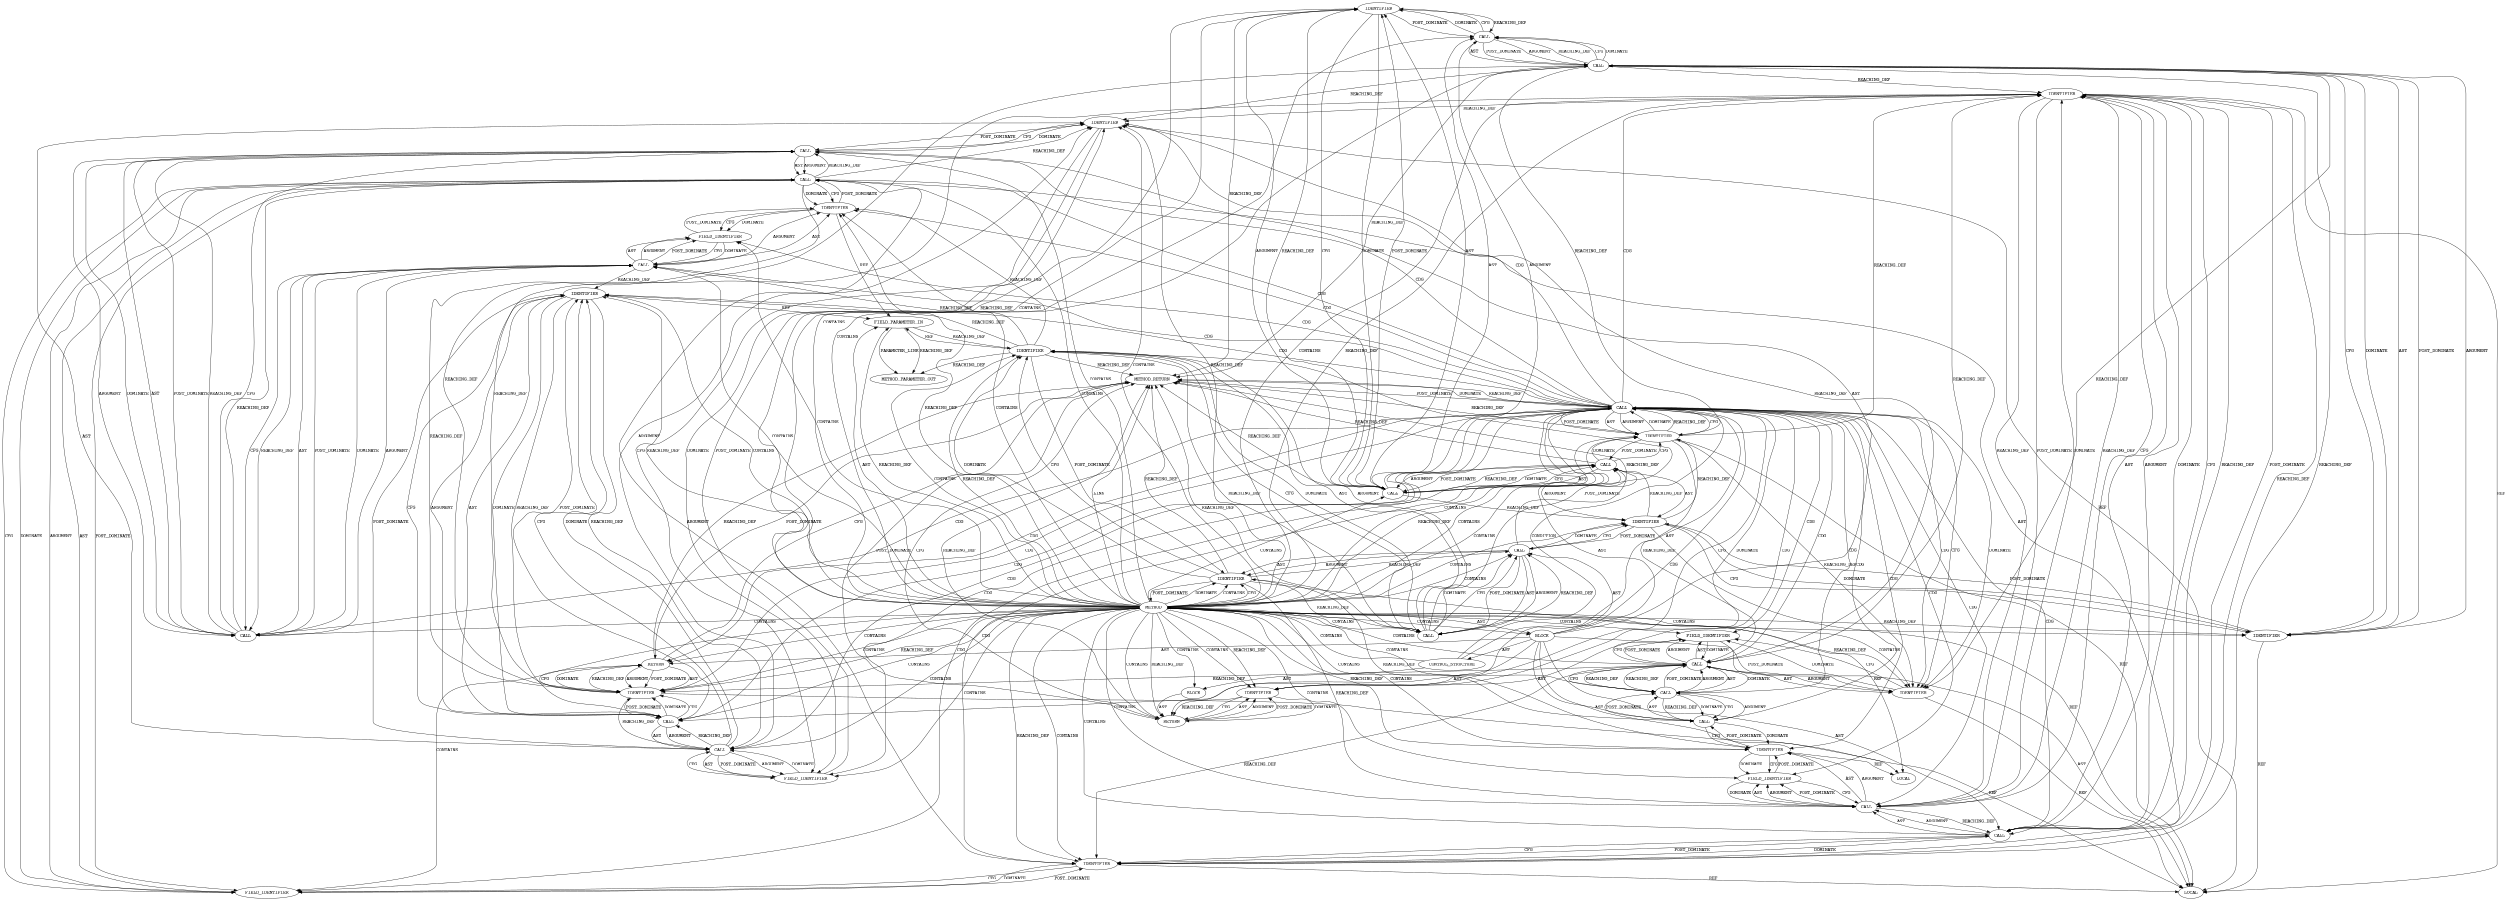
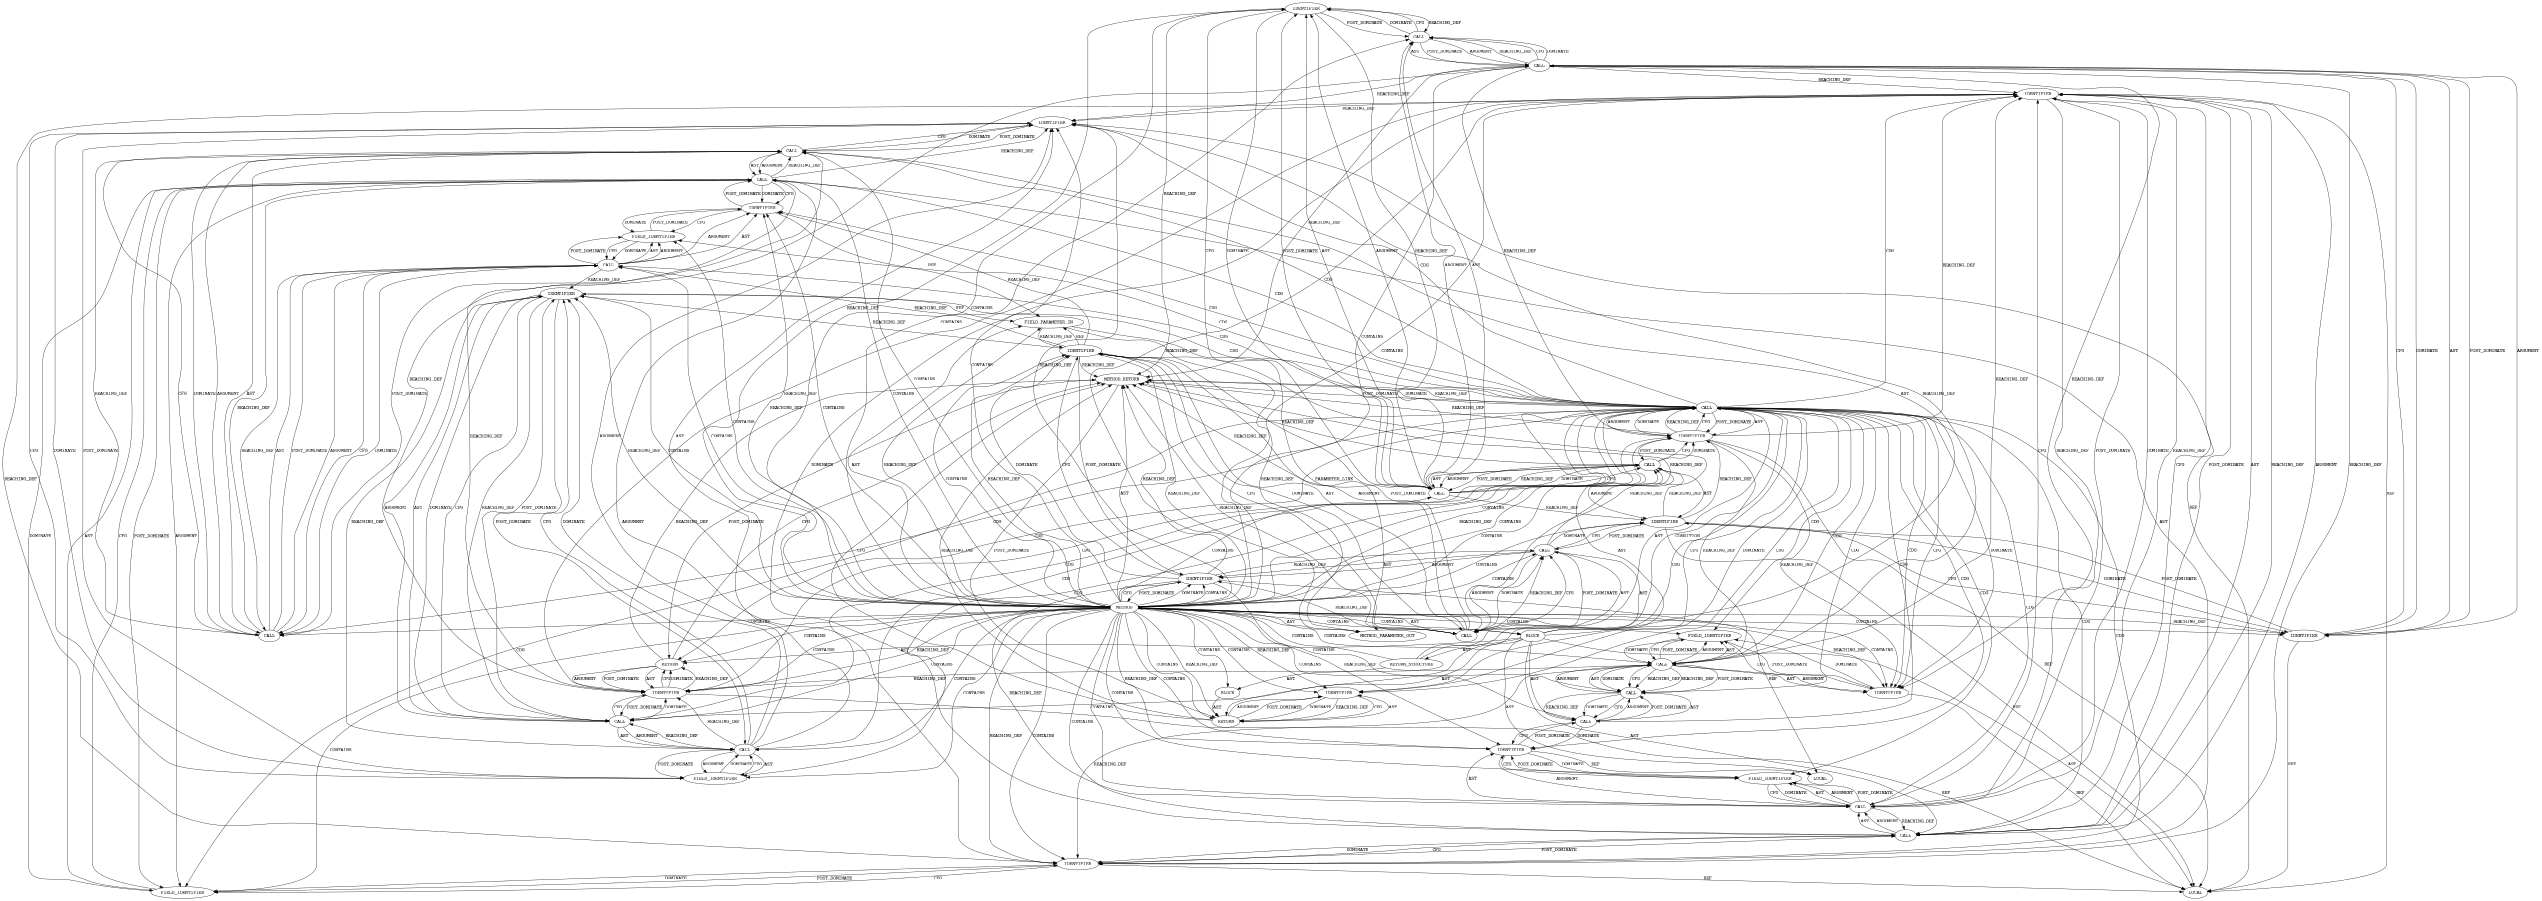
(1099, 493) -> (1124, 493)
none -> (1281, 620)
(1452, 664) -> (1411, 664)
